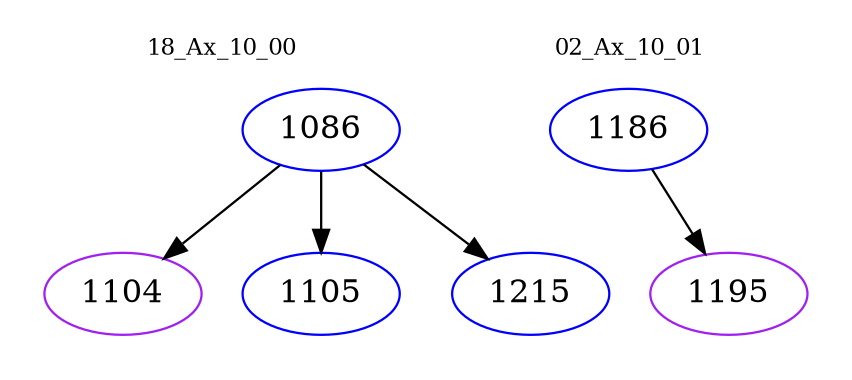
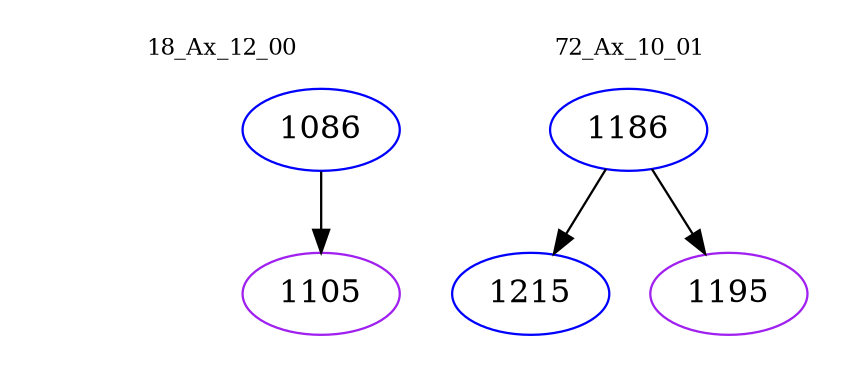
(222, 49) -> (222, 49)
(630, 49) -> (630, 49)
(403, 194) -> (586, 201)
(123, 294) -> none
(321, 294) -> (321, 294)
